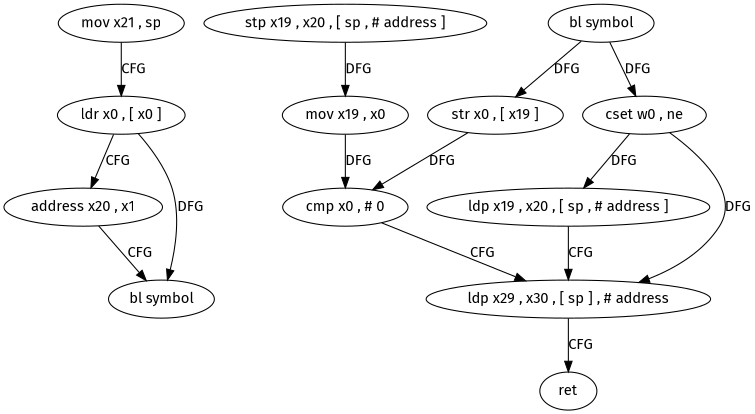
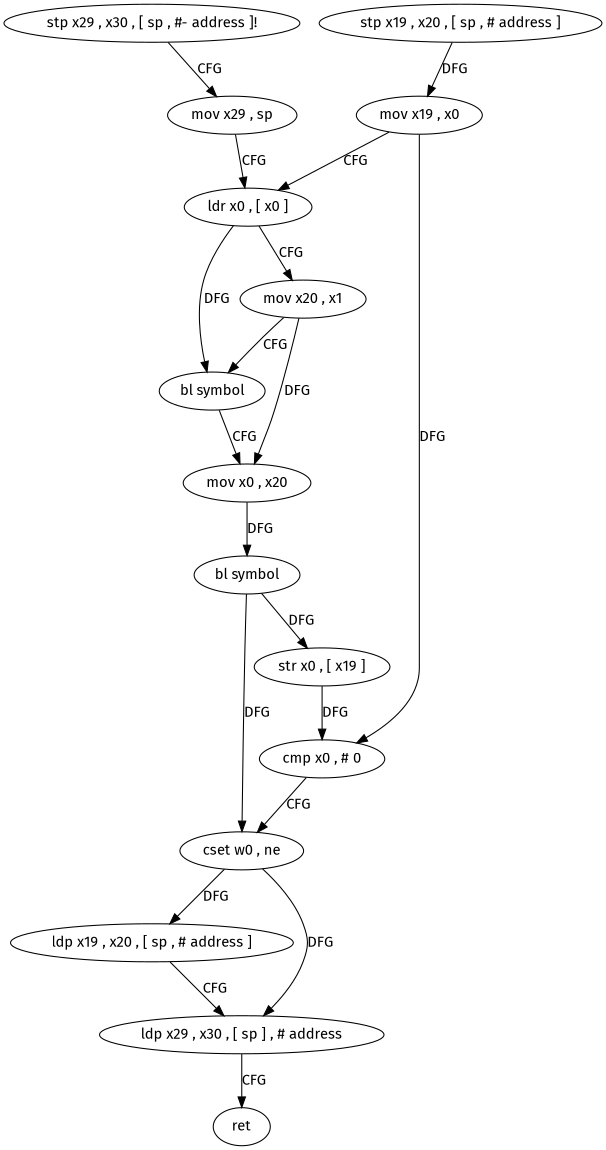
(121, 23) -> (232, 115)
none -> (152, 23)
none -> (339, 159)
(83, 207) -> (303, 299)
(449, 250) -> (285, 801)
none -> (247, 483)
